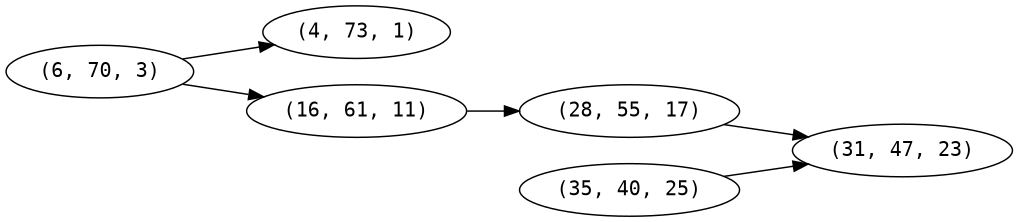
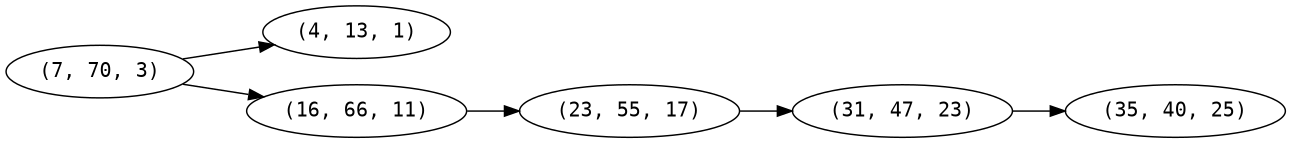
(357, 32) -> (357, 32)
(100, 72) -> (100, 72)
(357, 111) -> (357, 111)
(630, 111) -> (630, 111)
(758, 171) -> (1031, 111)
